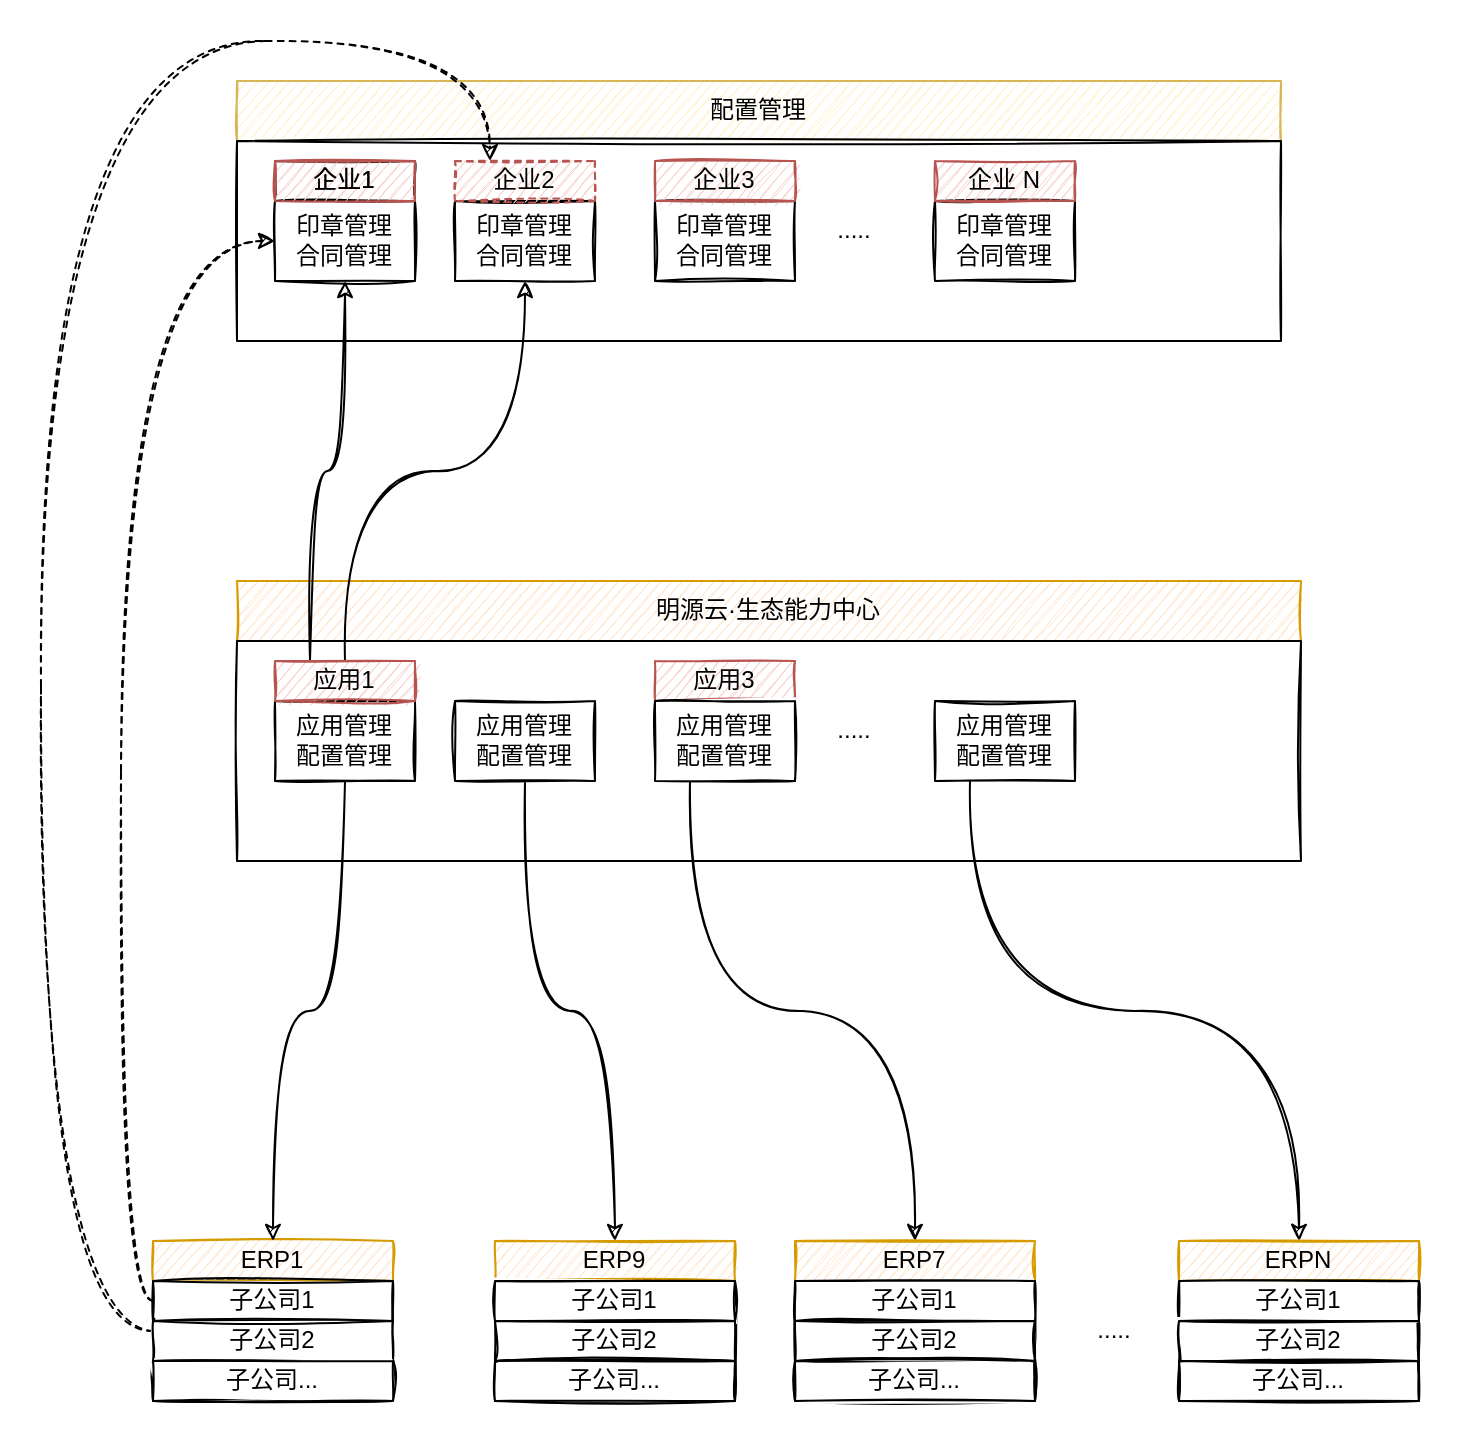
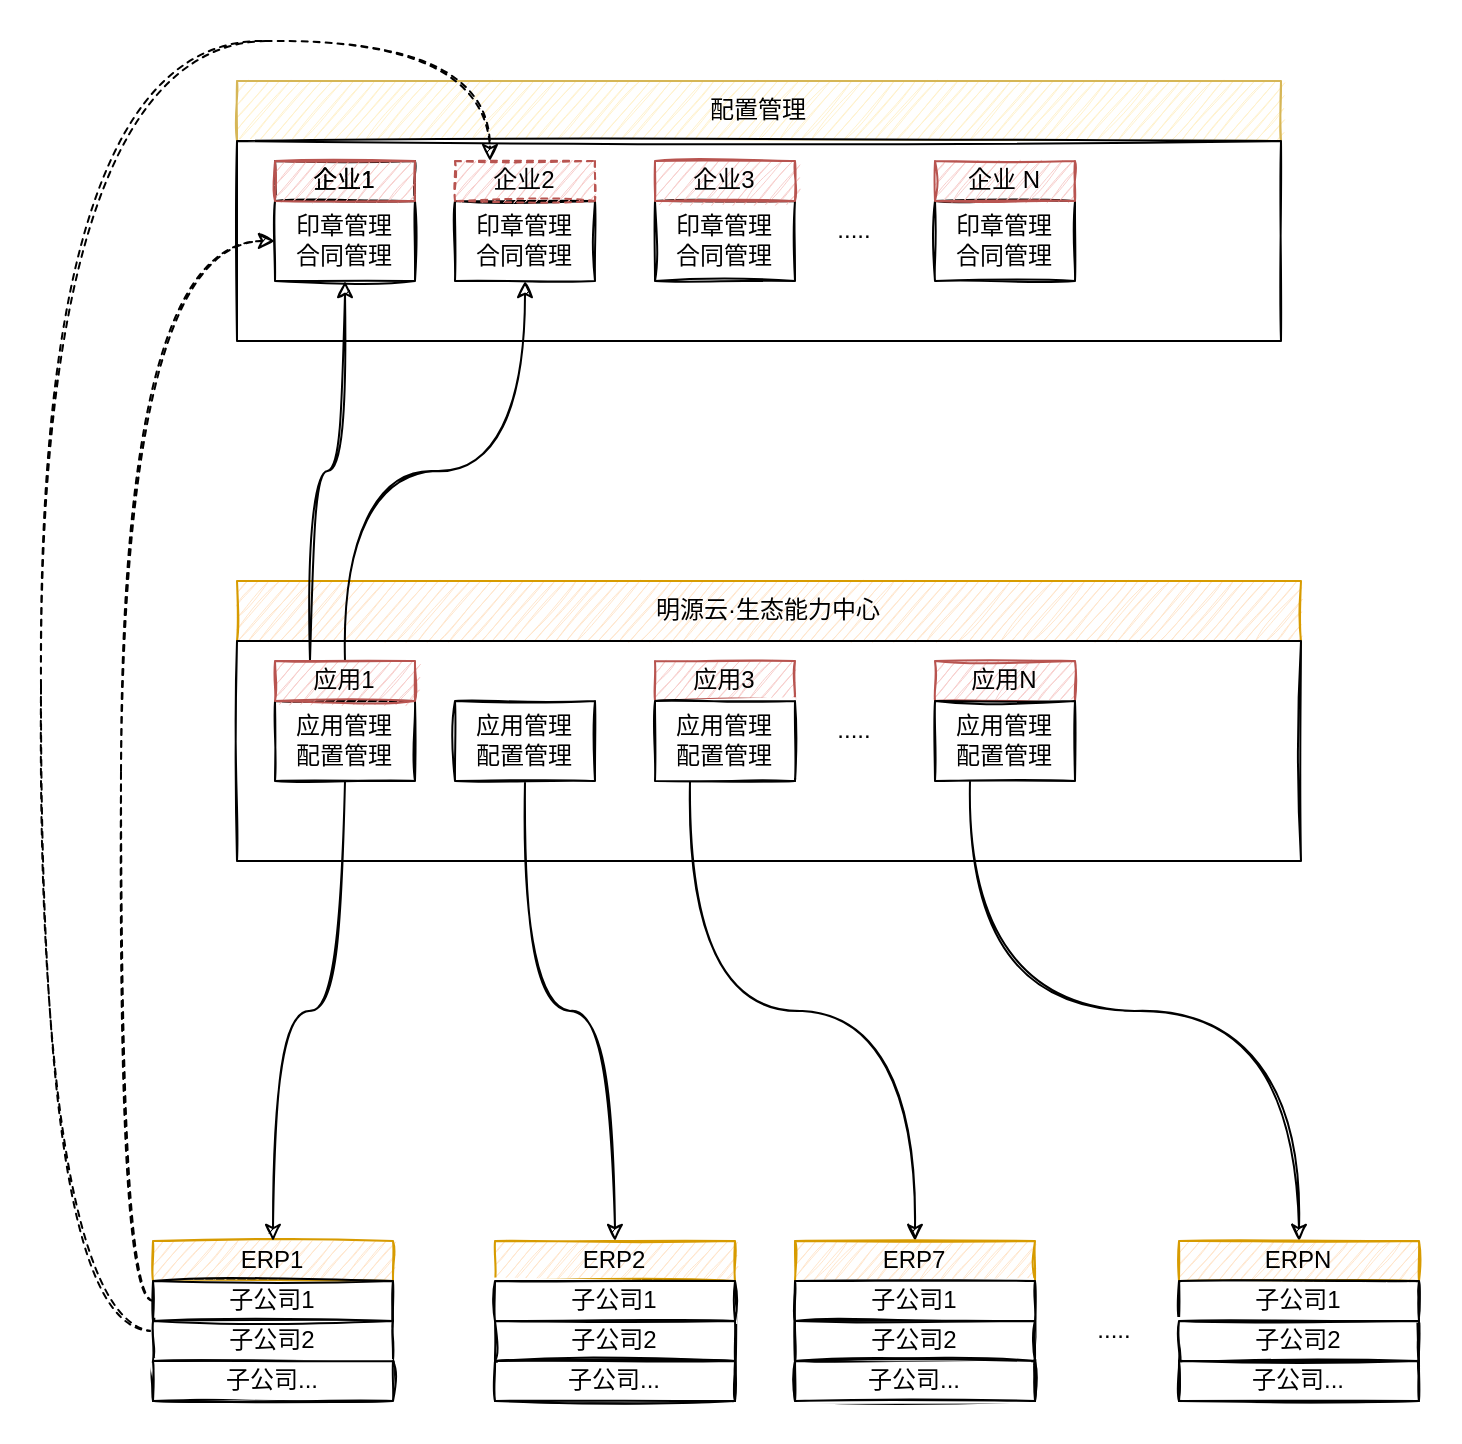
none -> (1005, 681)
(615, 1261) -> (615, 1261)
